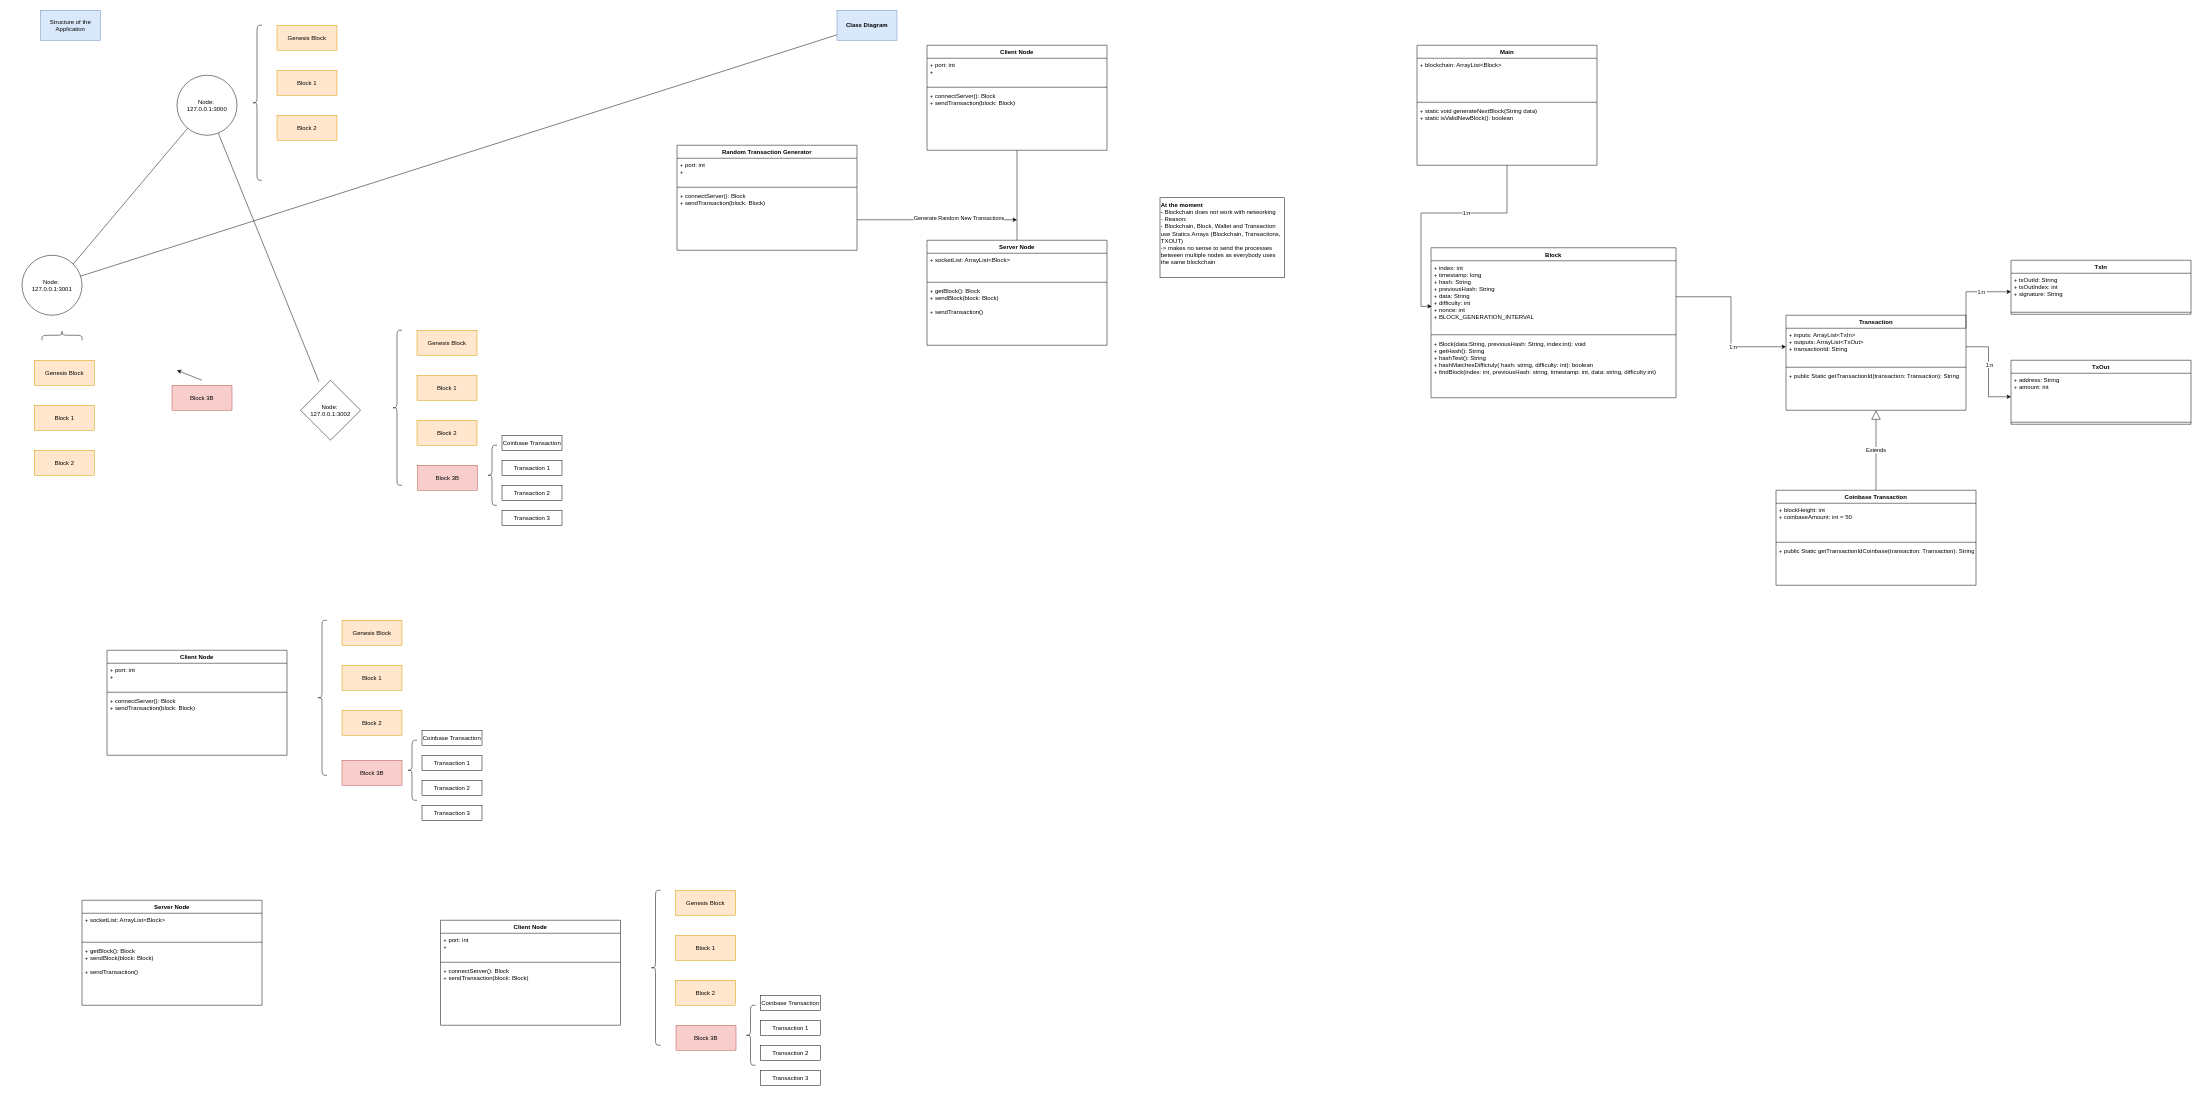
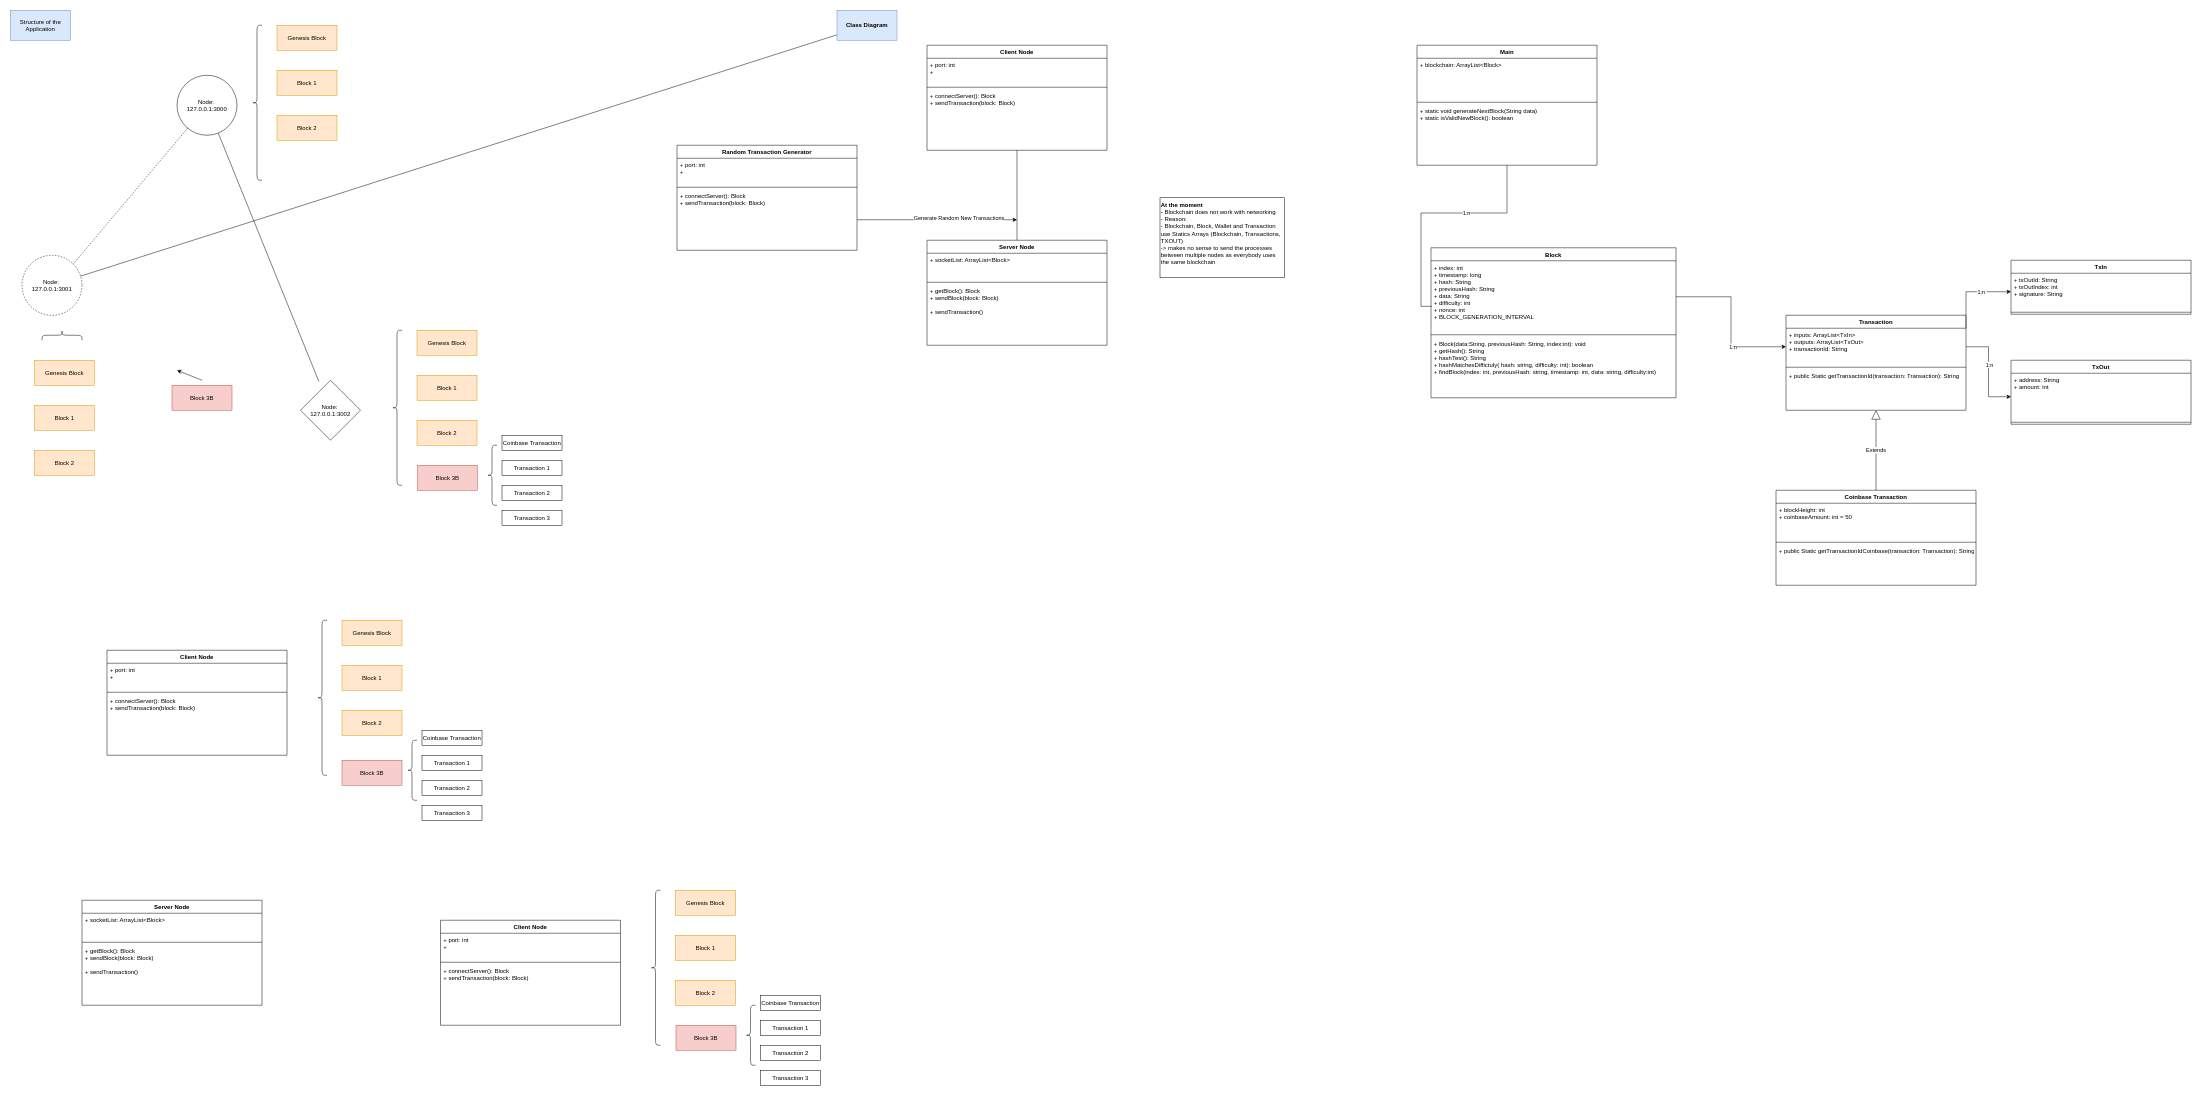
(70, 25) -> (40, 25)
(131, 196) -> (131, 196)
(52, 285) -> (52, 285)
(1427, 306) -> (1427, 306)
